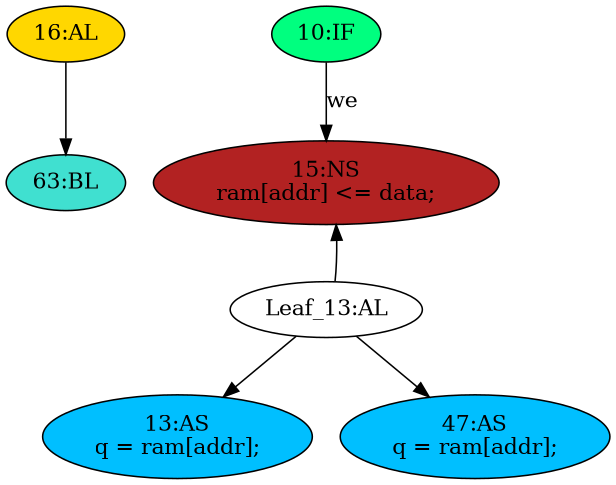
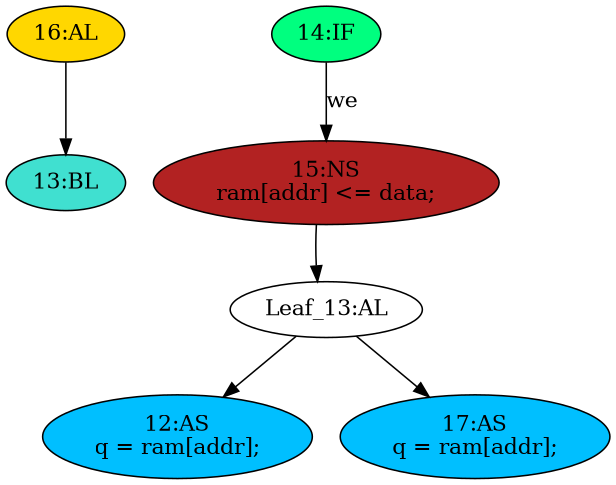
(326, 34) -> (326, 34)
(66, 183) -> (66, 183)
(336, 261) -> (316, 245)
(177, 437) -> (177, 437)
(475, 437) -> (475, 437)
